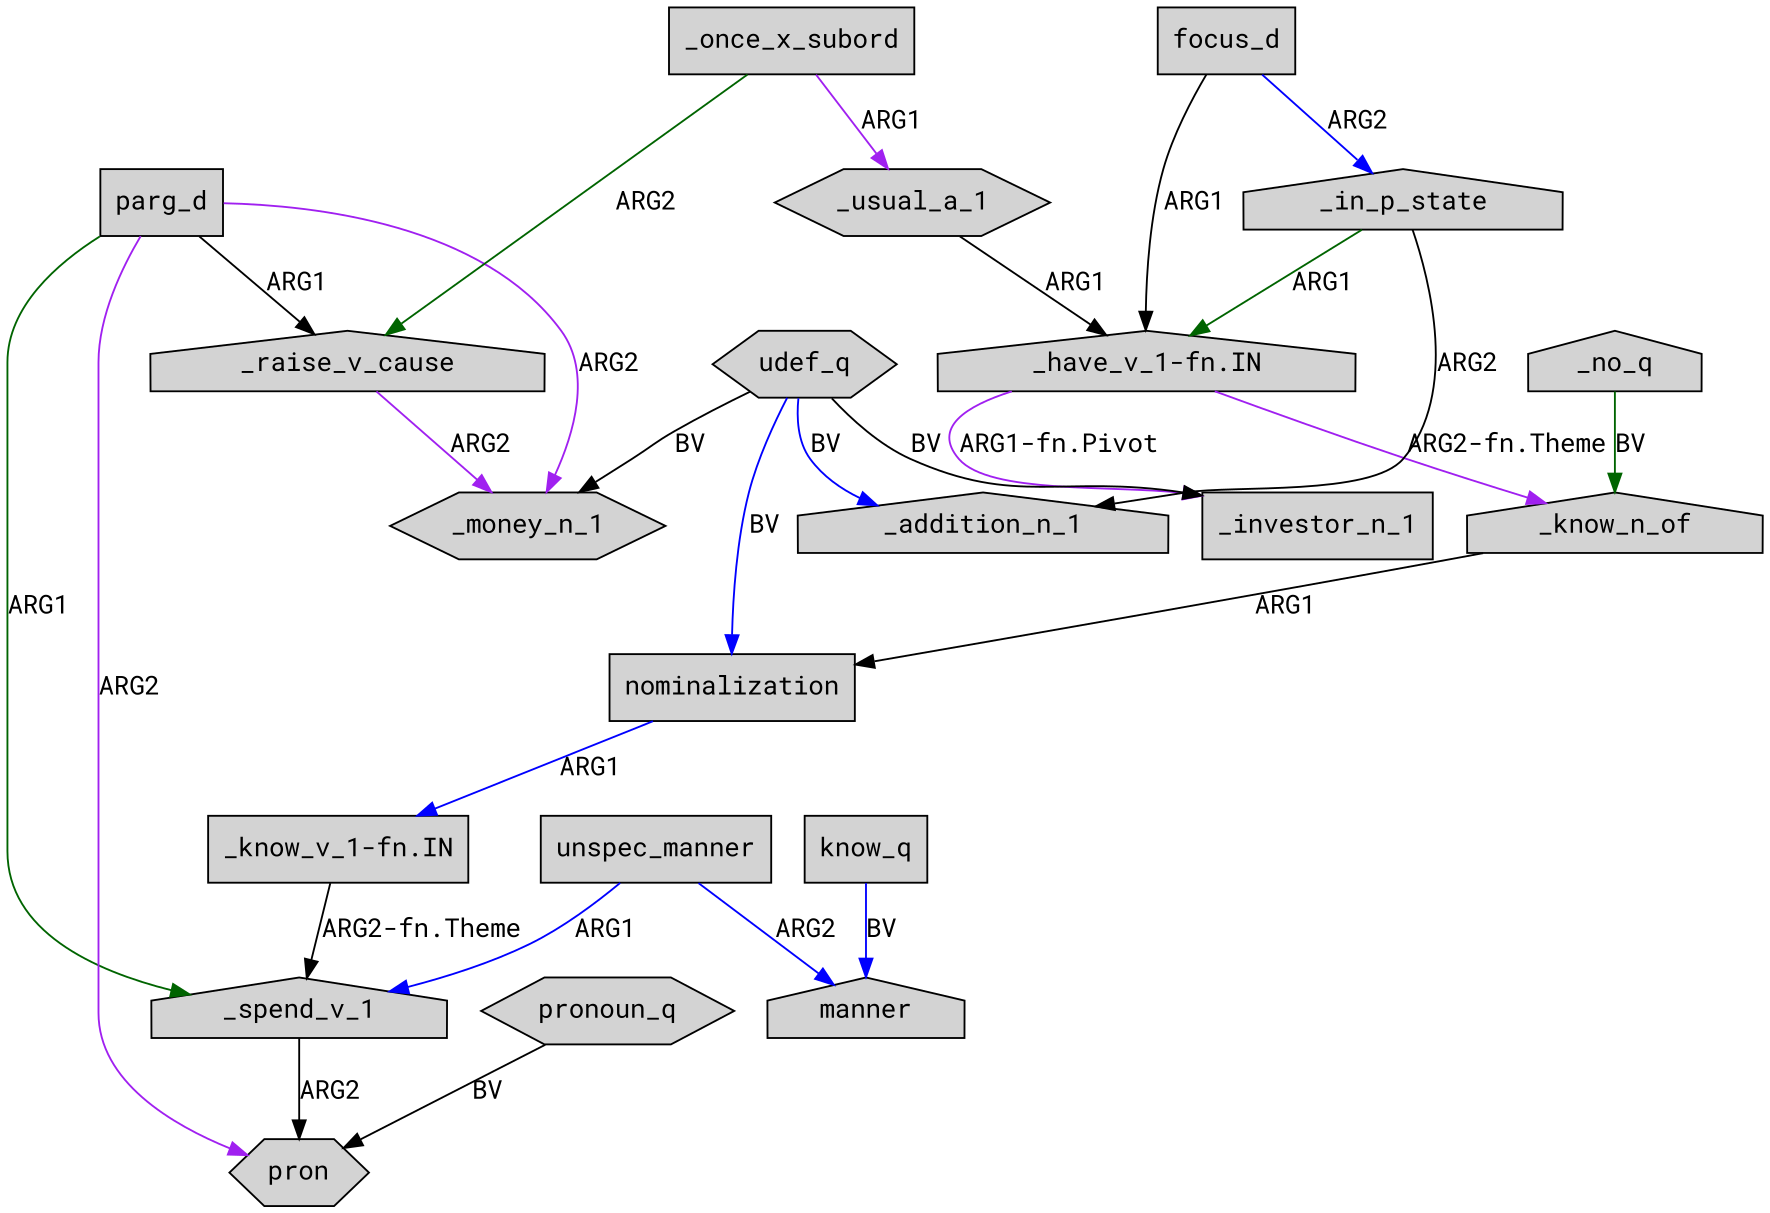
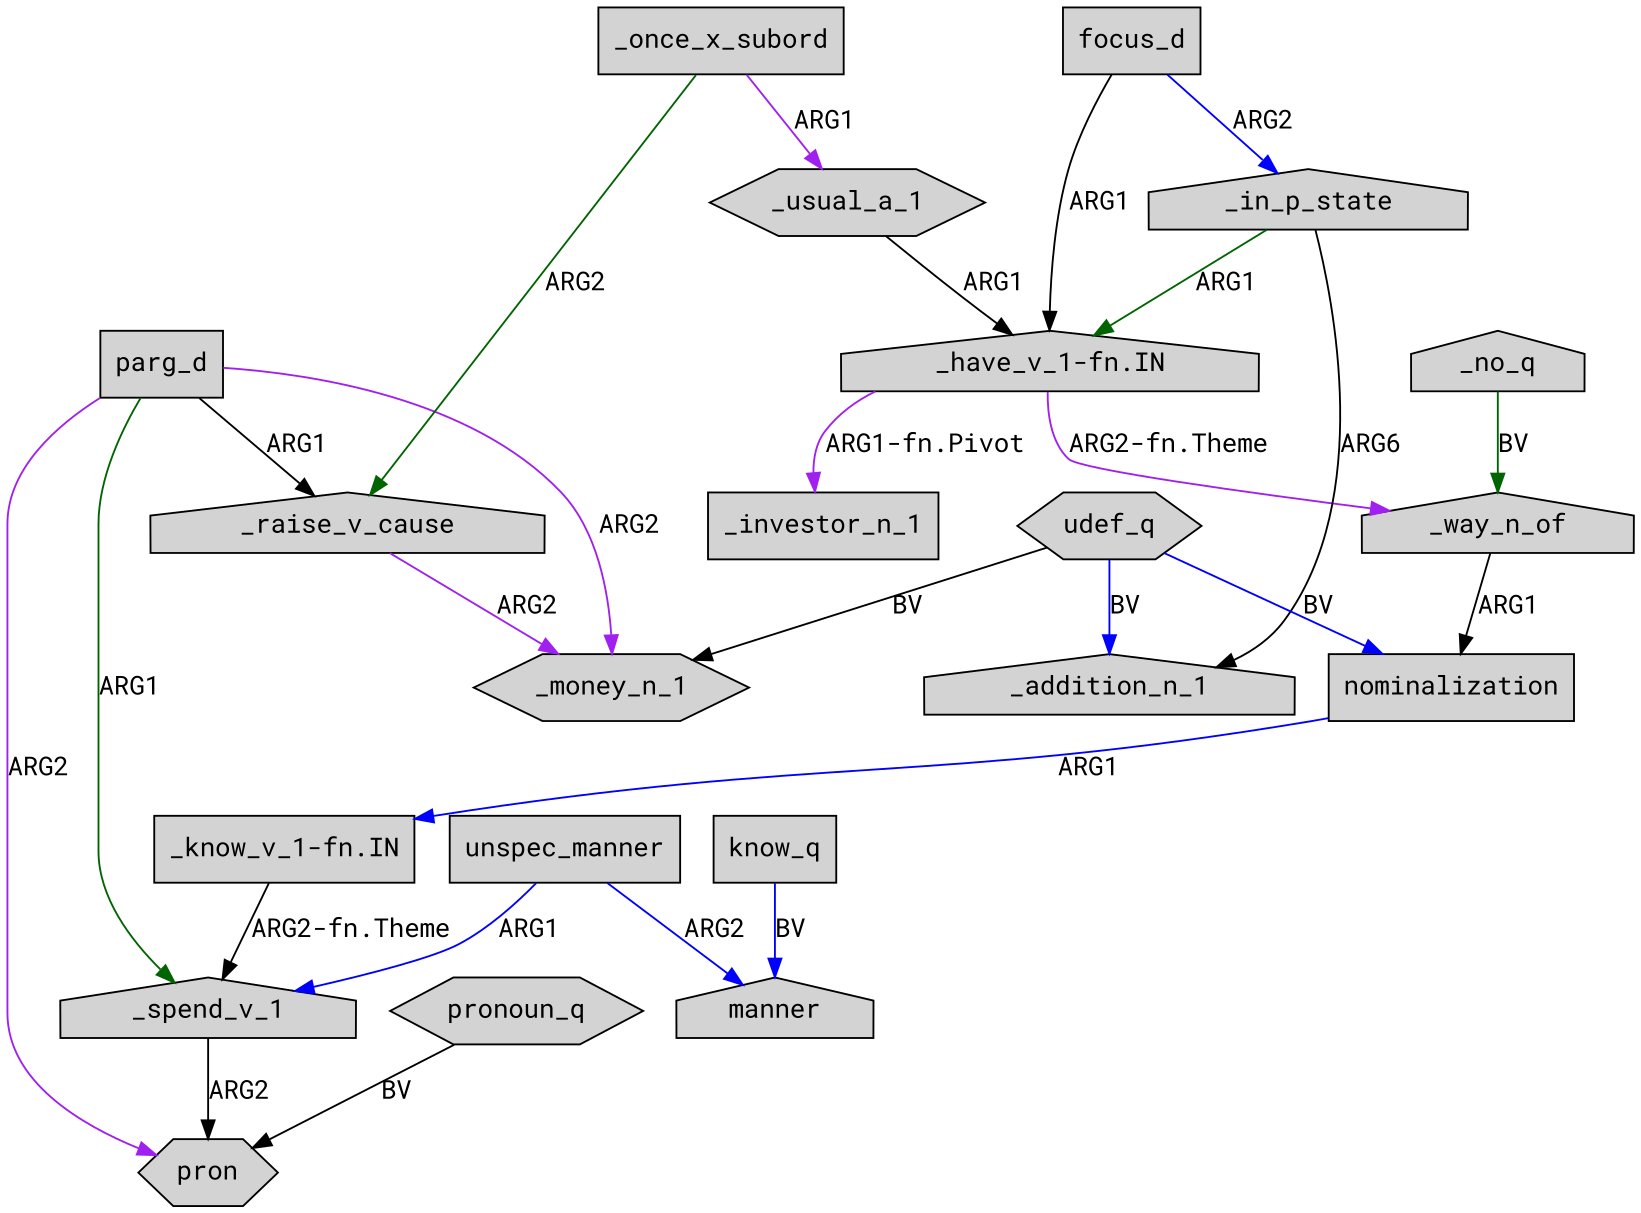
(1468, 364) -> (1371, 445)
(958, 476) -> none
(1615, 526) -> (1498, 526)
